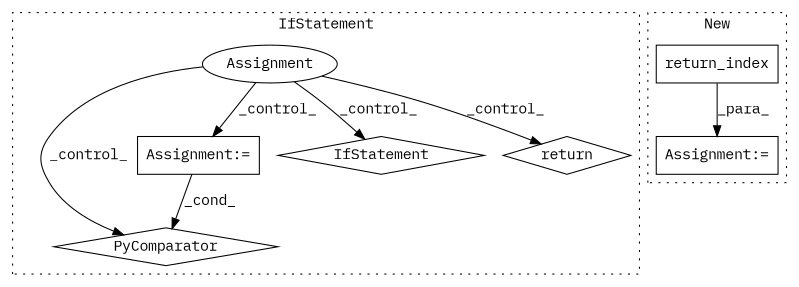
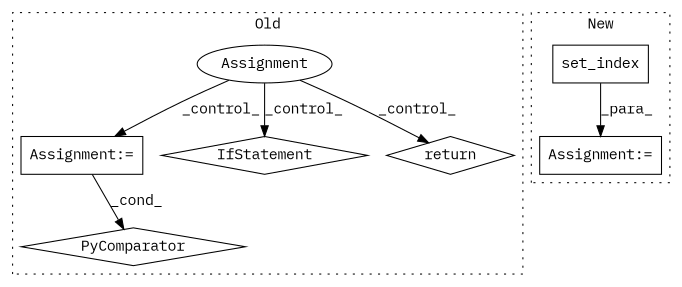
(326, 25) -> (268, 25)
(717, 64) -> (601, 64)
(63, 121) -> none
